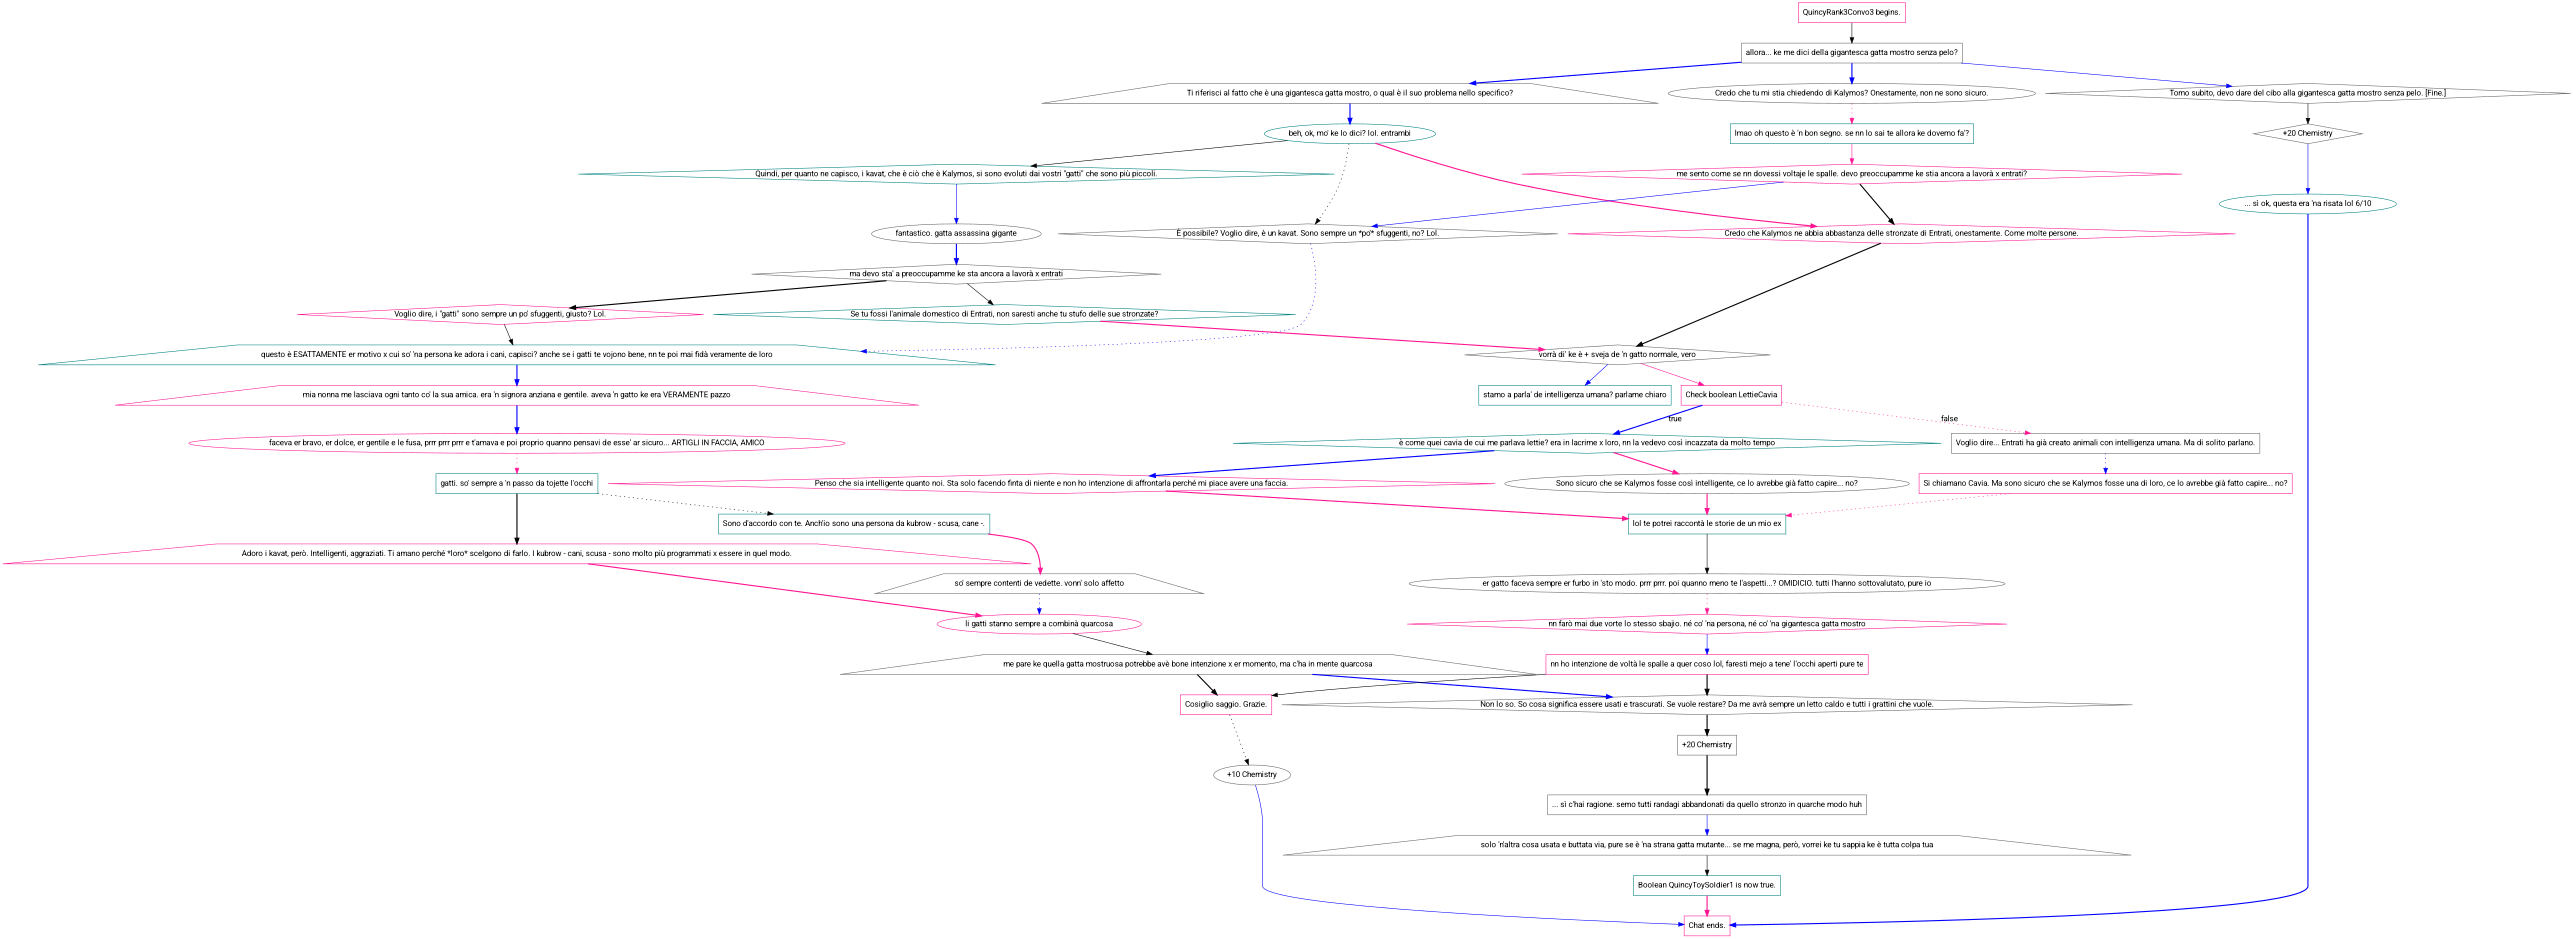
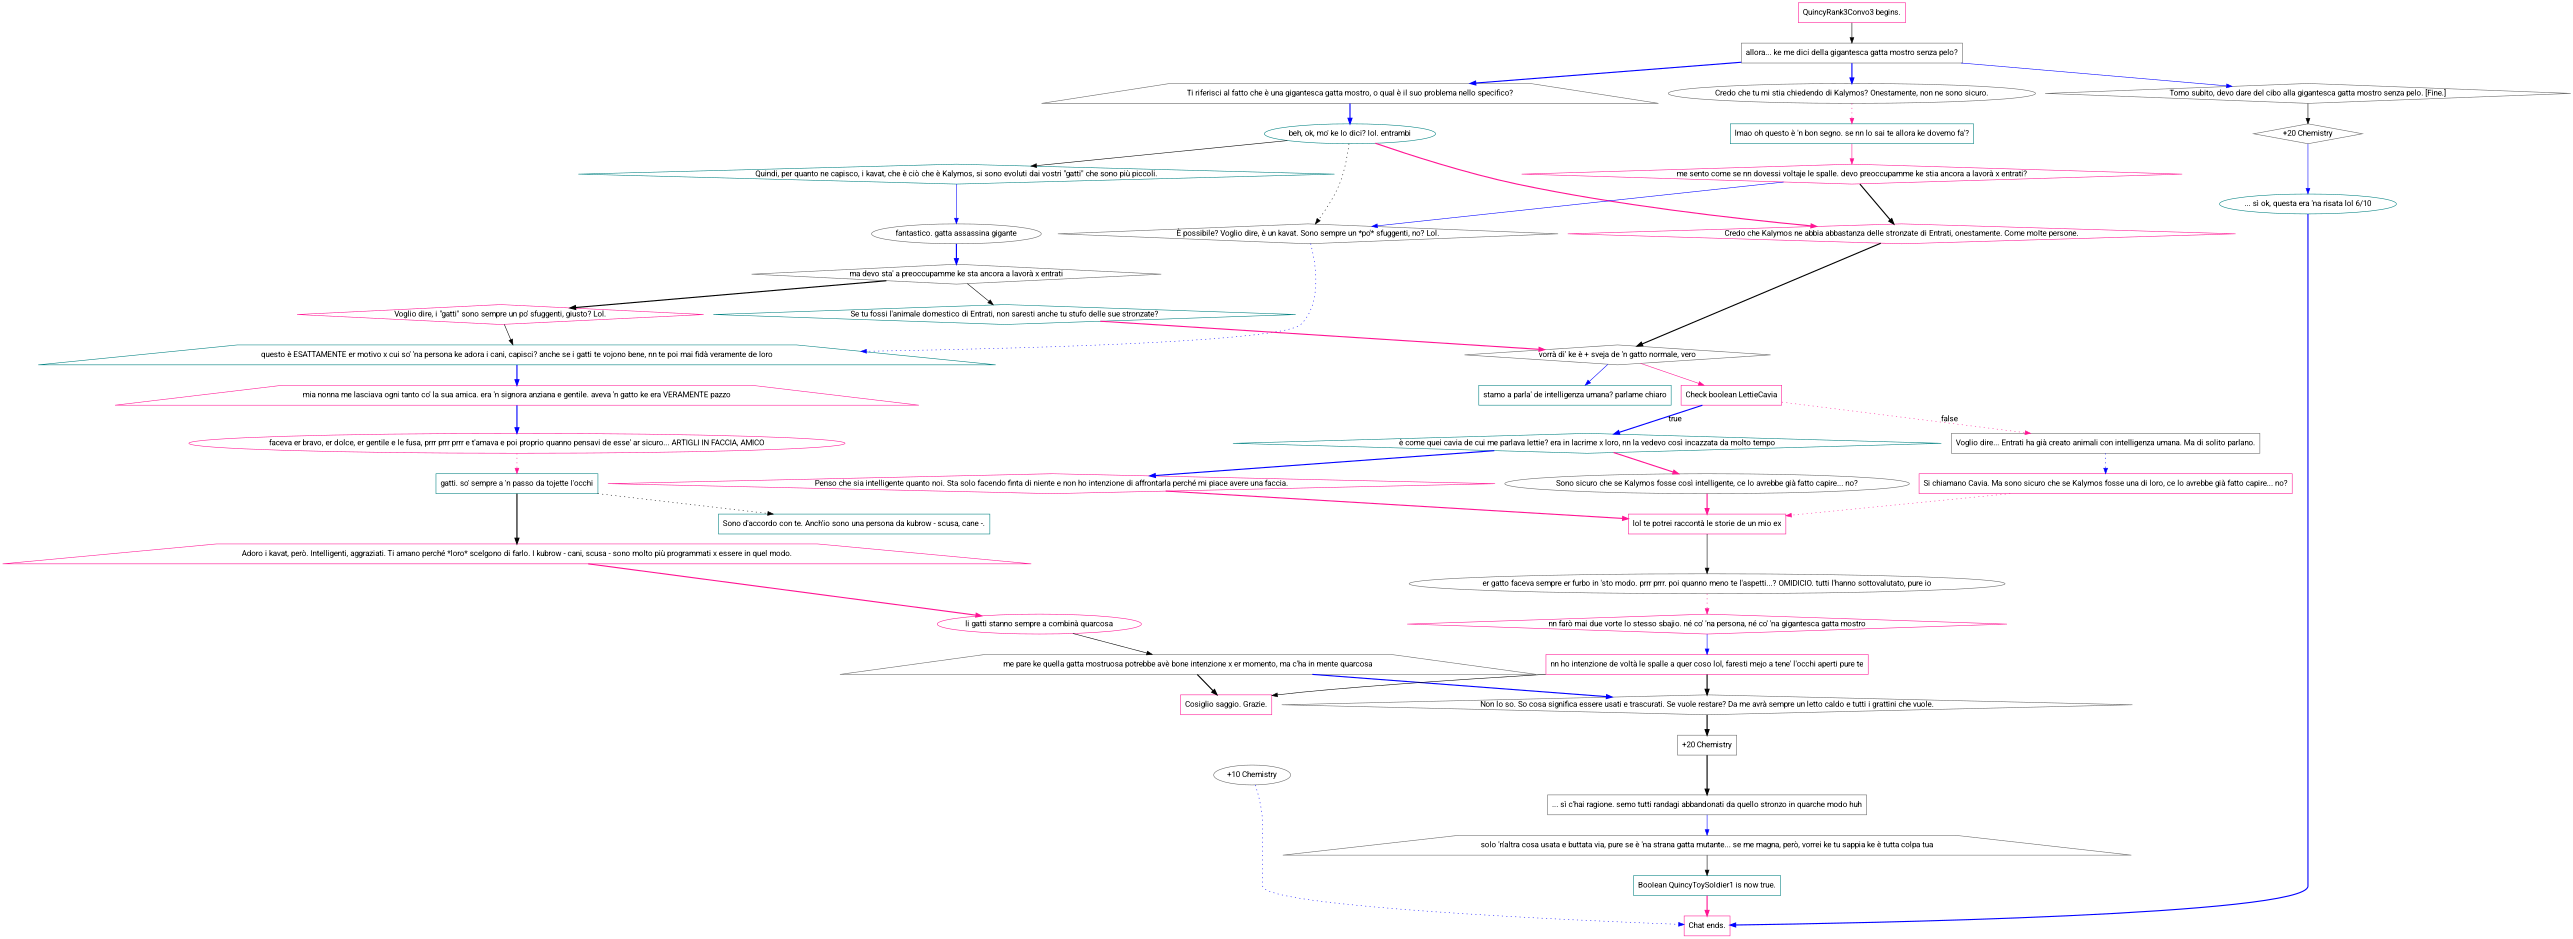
(1707, 524) -> (1707, 524)
(1039, 584) -> none
(1238, 737) -> none
(1418, 910) -> (1418, 910)
